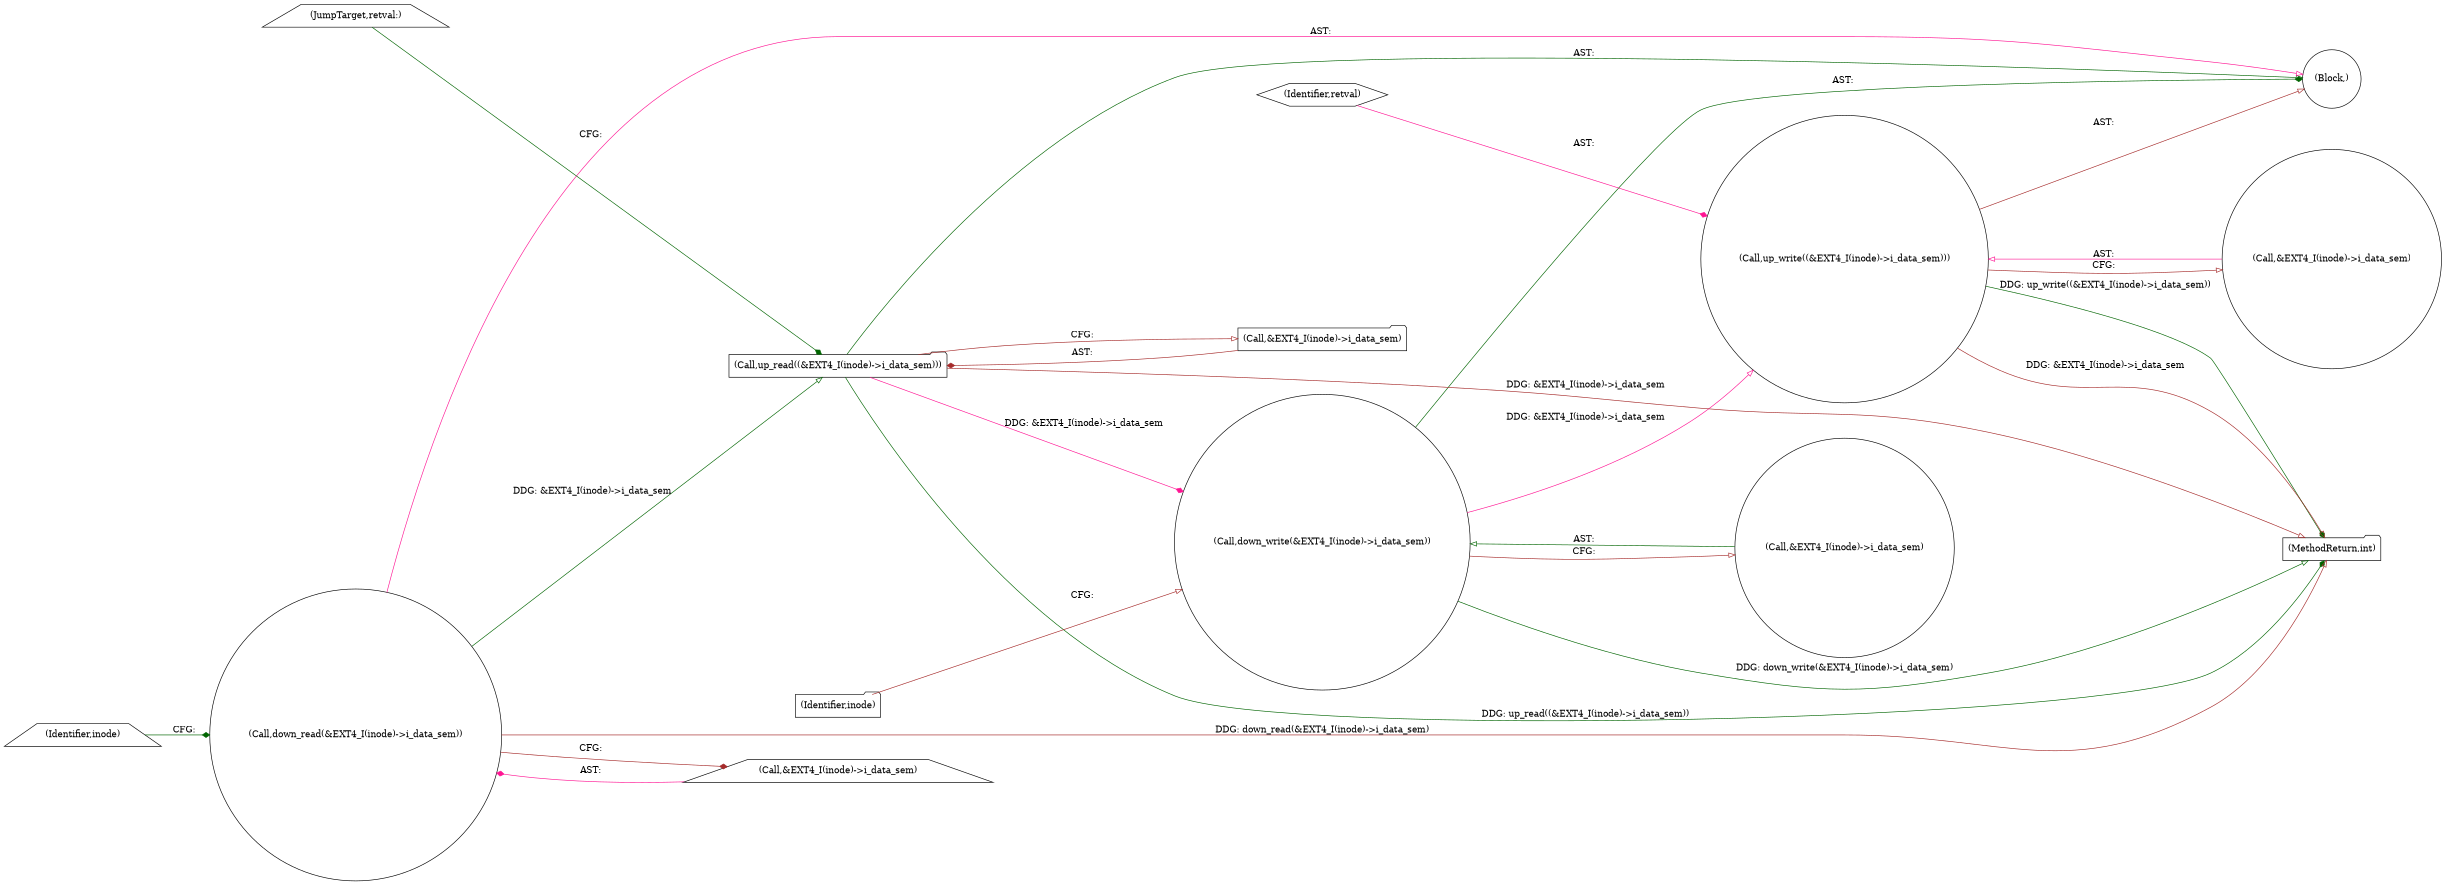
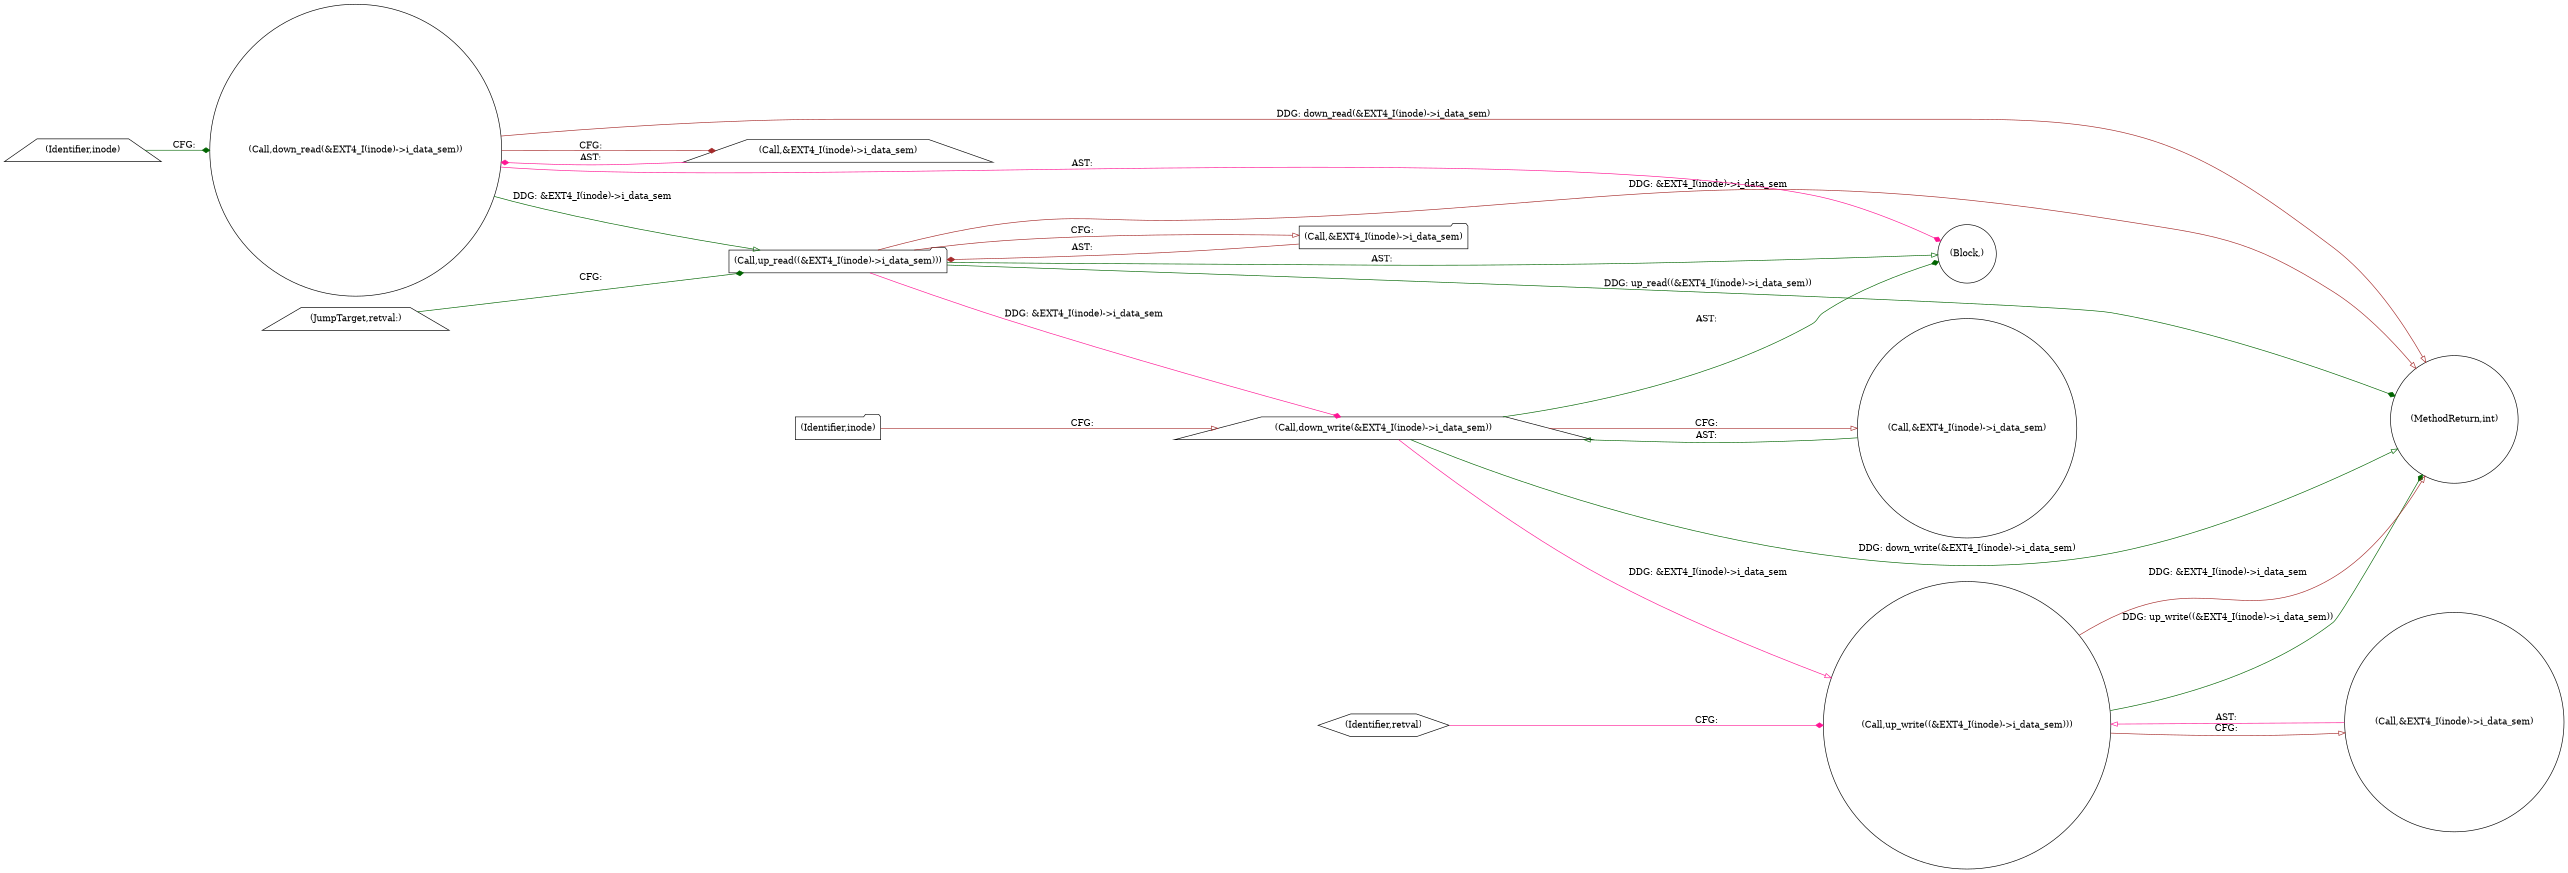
(1185, 37) -> (1222, 168)
(1585, 144) -> (1708, 721)
(2139, 150) -> none
(1322, 542) -> (1384, 428)
(2332, 549) -> (2454, 419)
